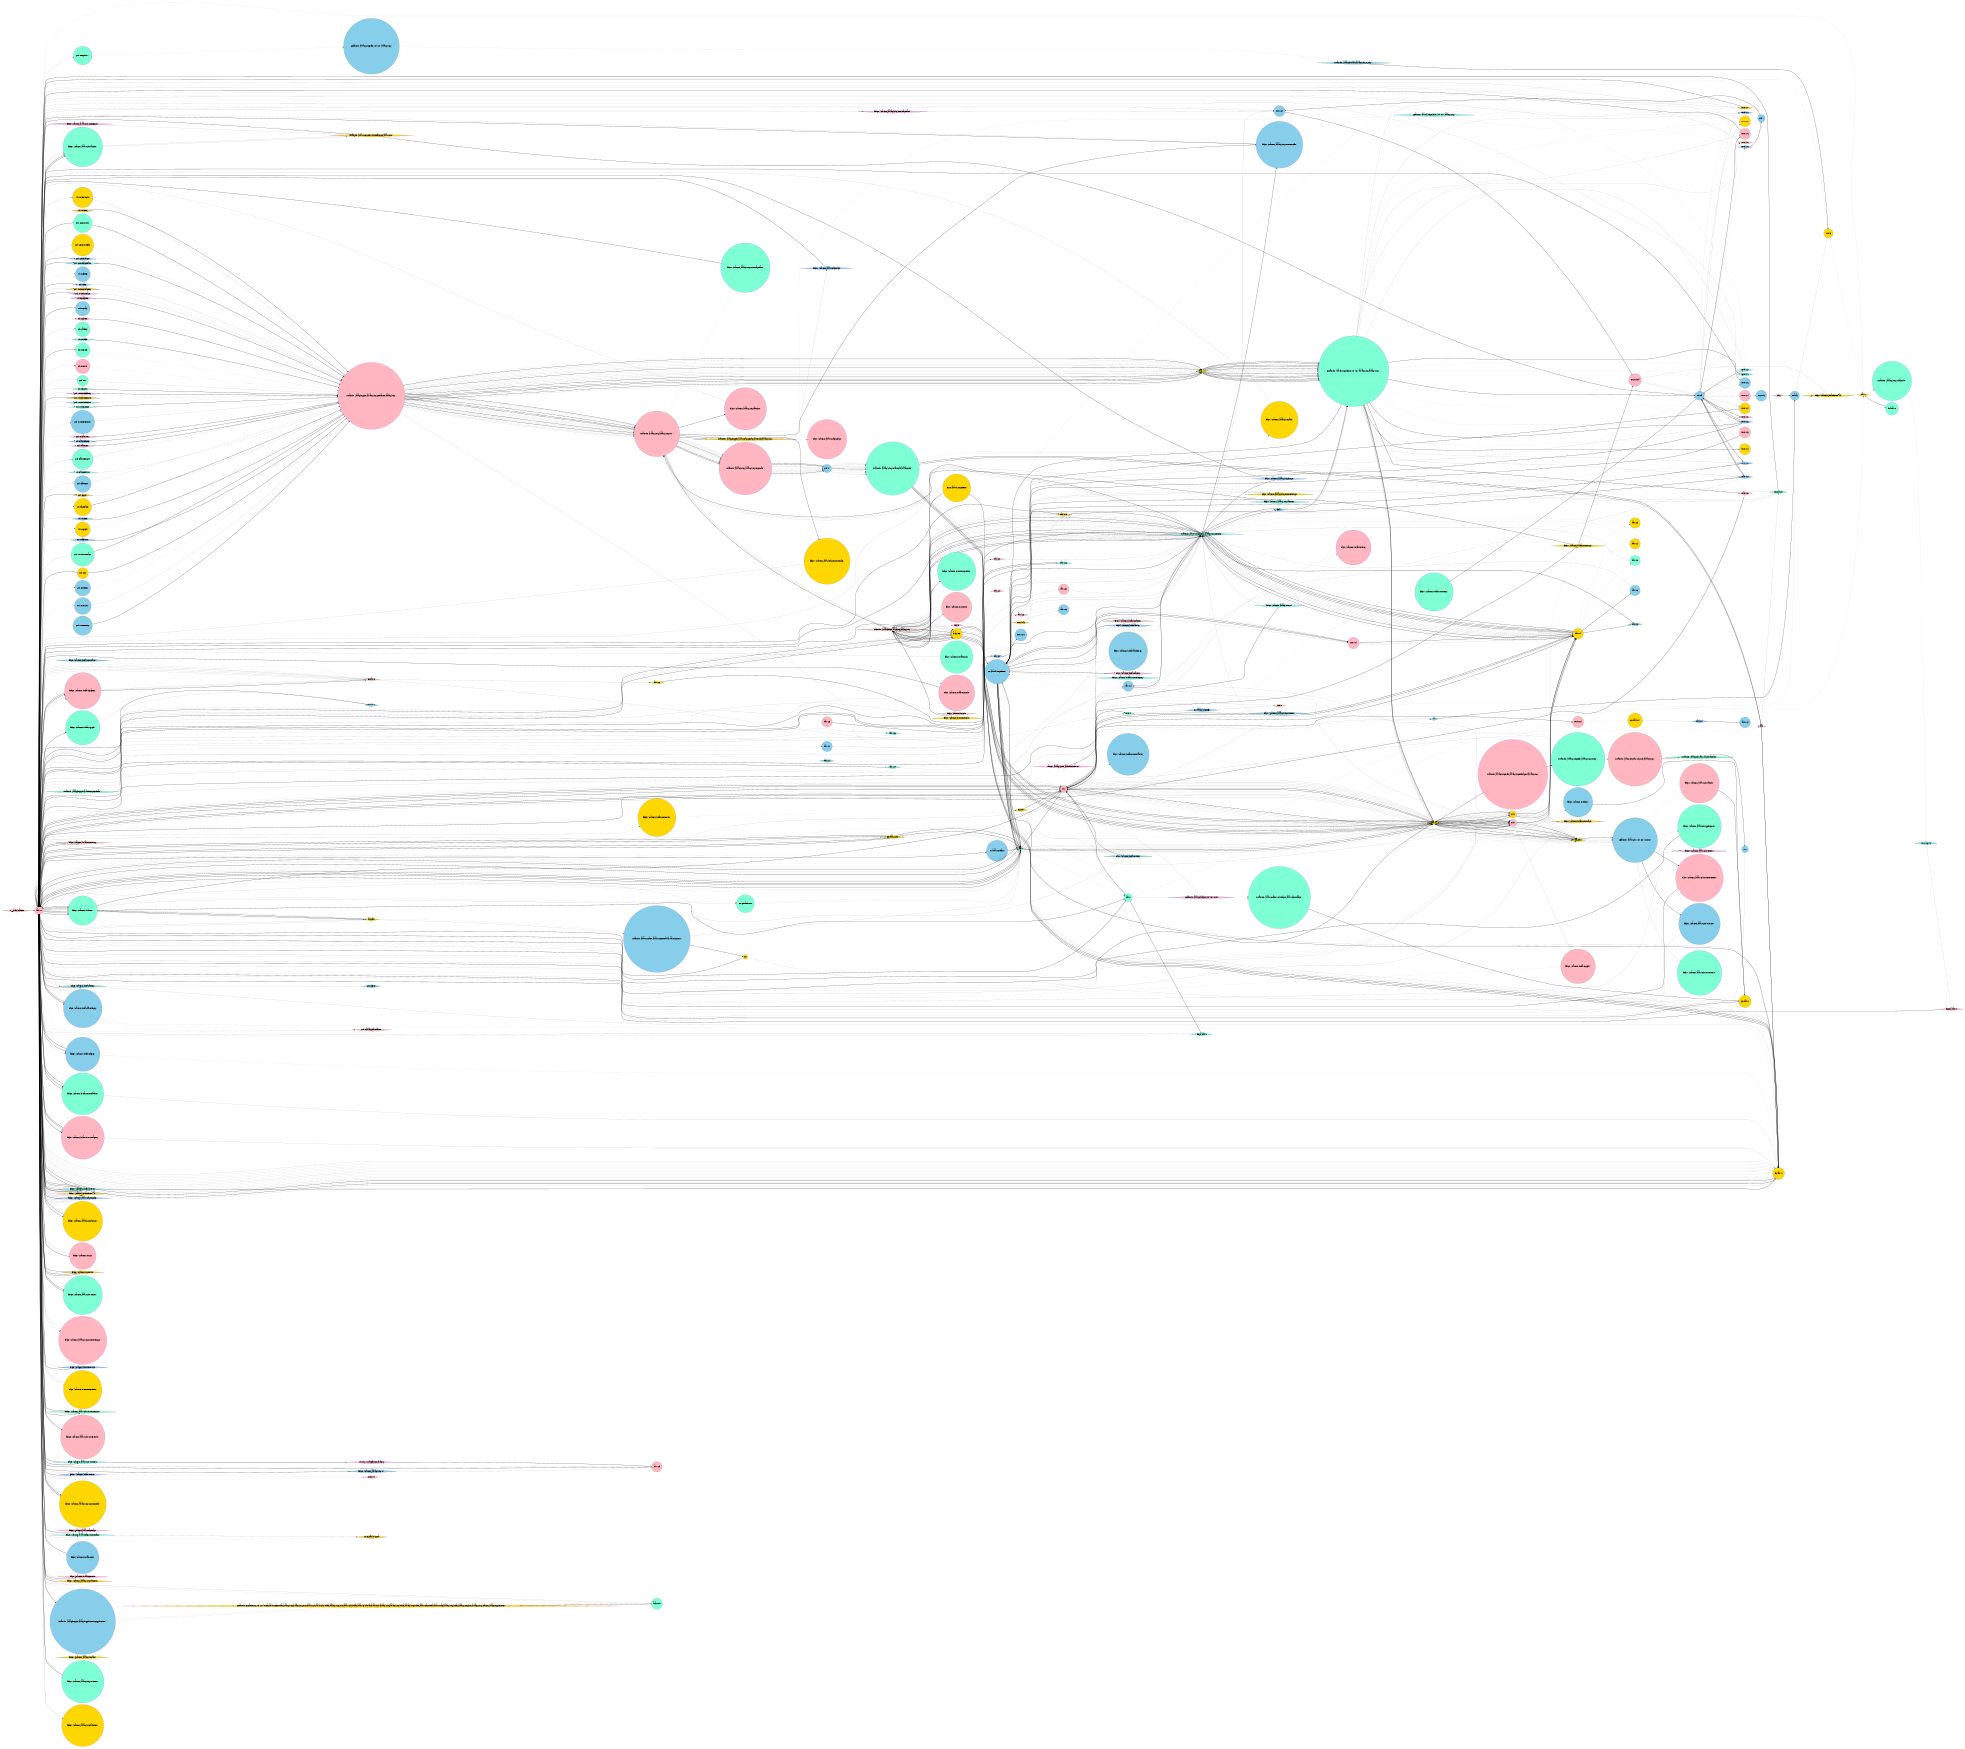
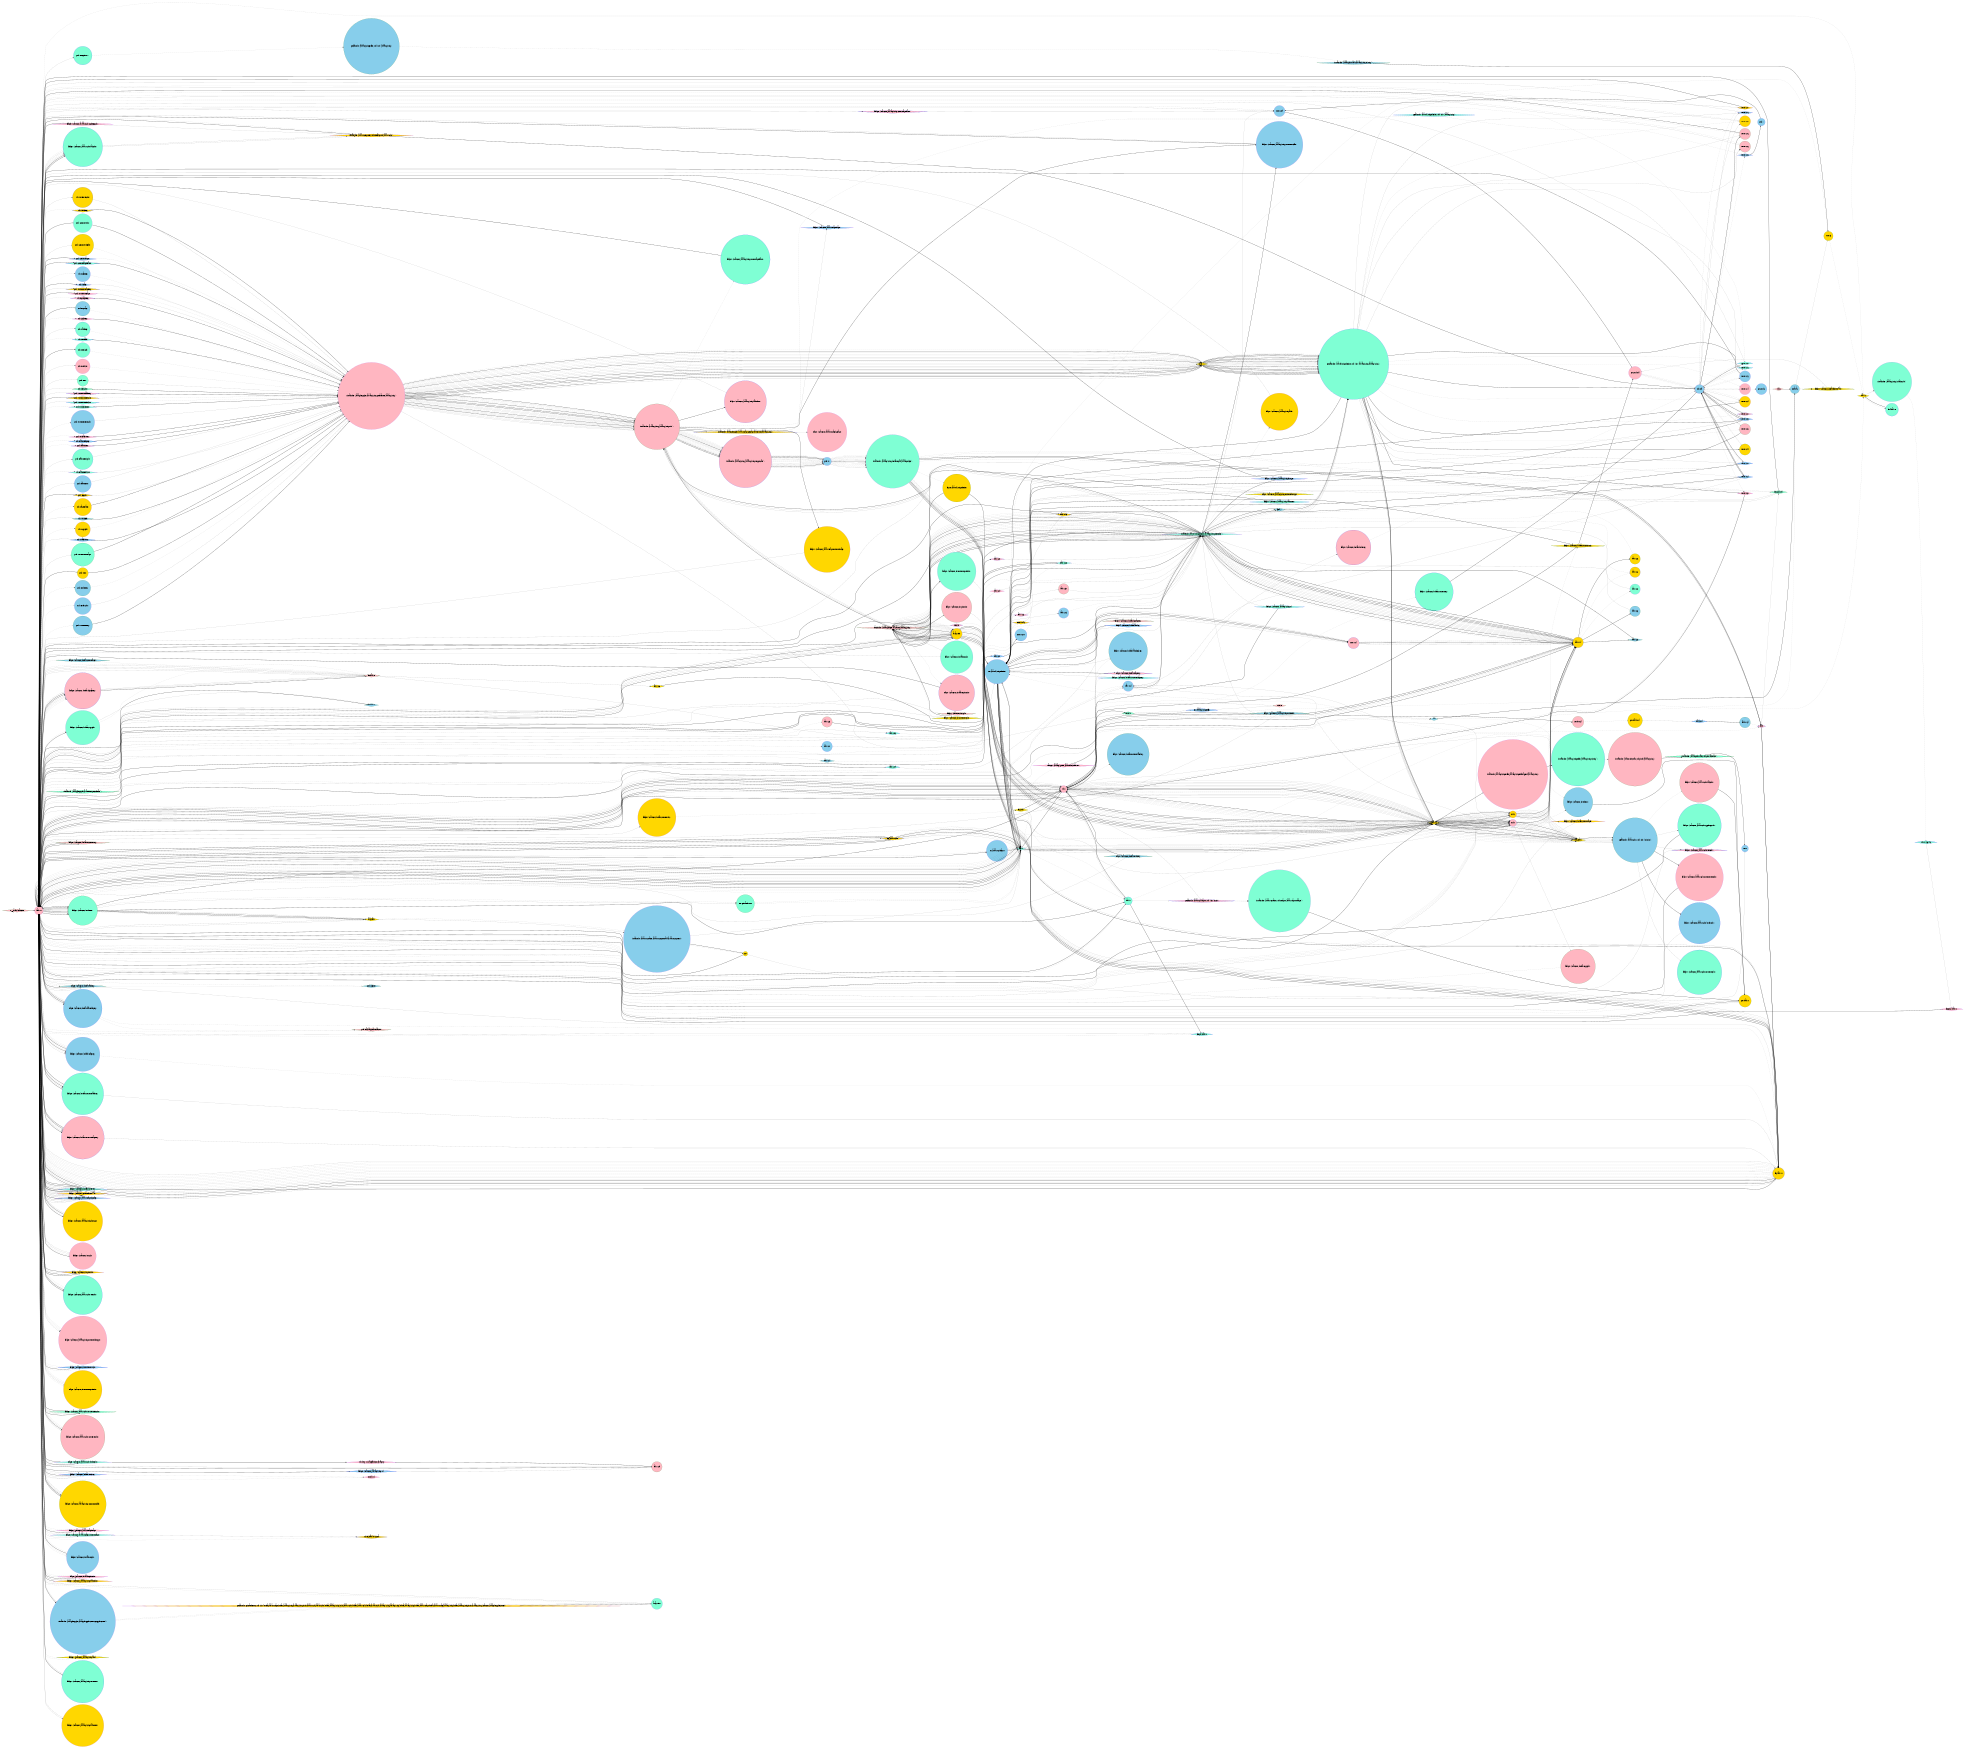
(1745, 142) -> (1745, 147)
(1598, 571) -> (1592, 589)
